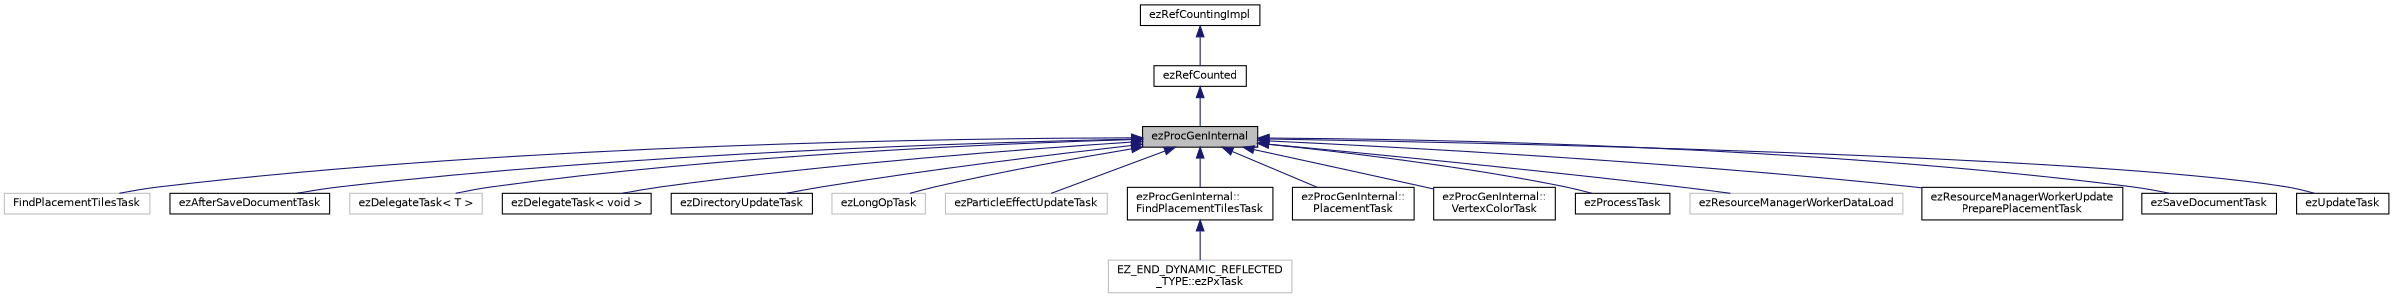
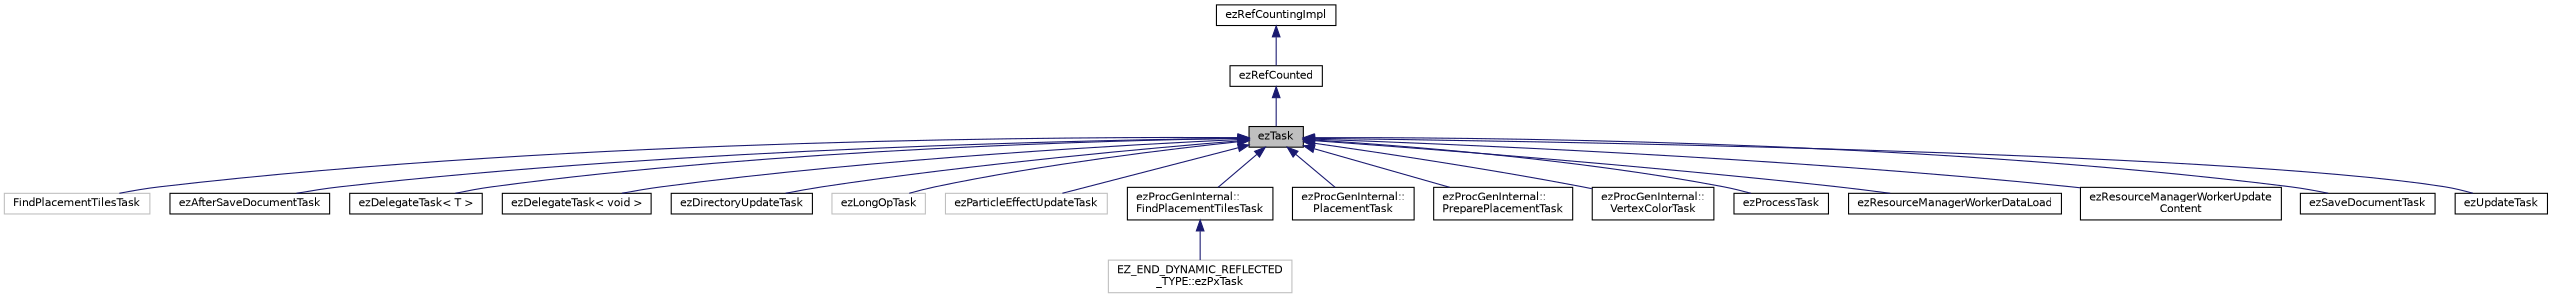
(1200, 137) -> (1276, 137)
(416, 204) -> (416, 204)
none -> (1503, 204)
(1796, 204) -> (1955, 204)
(2022, 204) -> (2181, 204)
